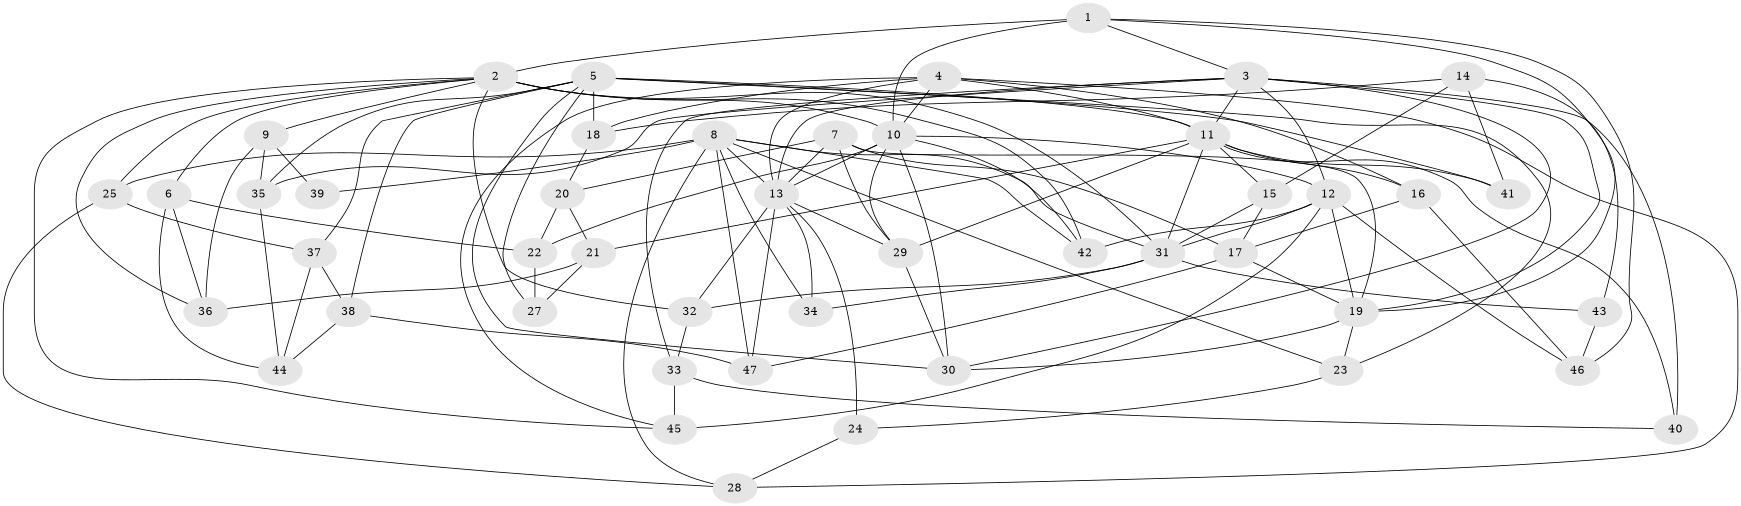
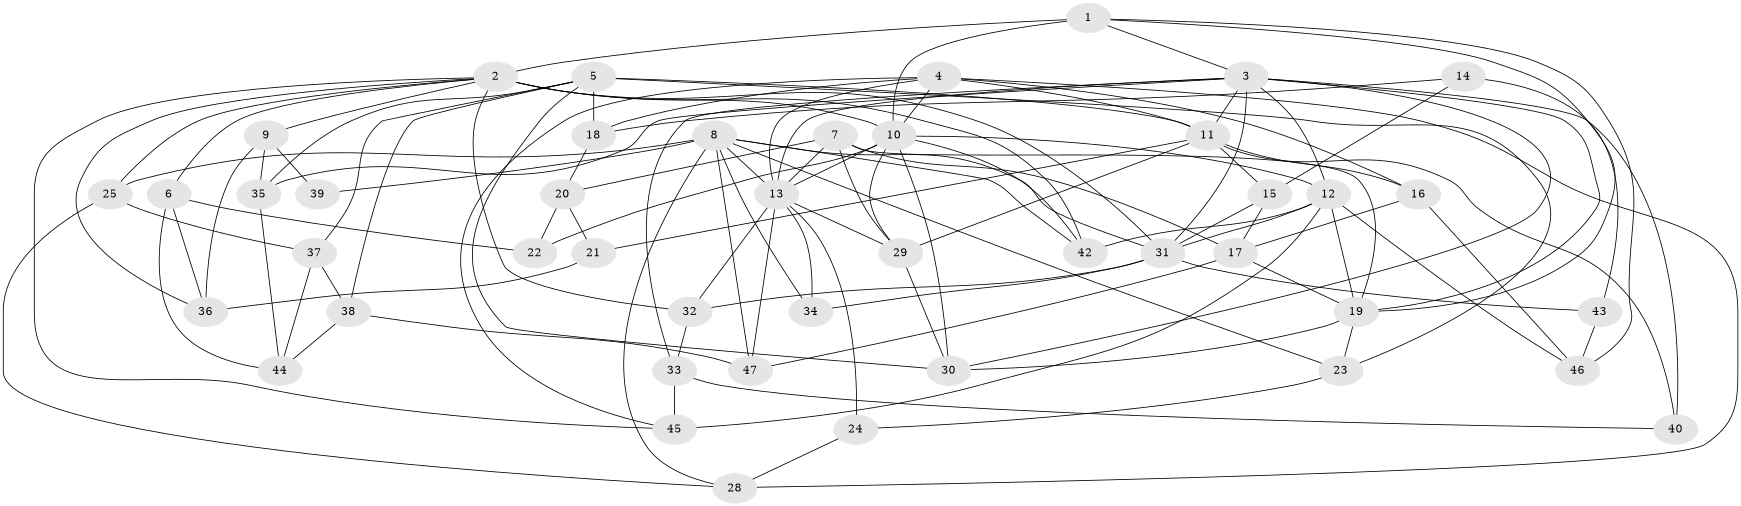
(1185, 194) -> (1226, 173)
(1508, 194) -> none
(535, 312) -> none
